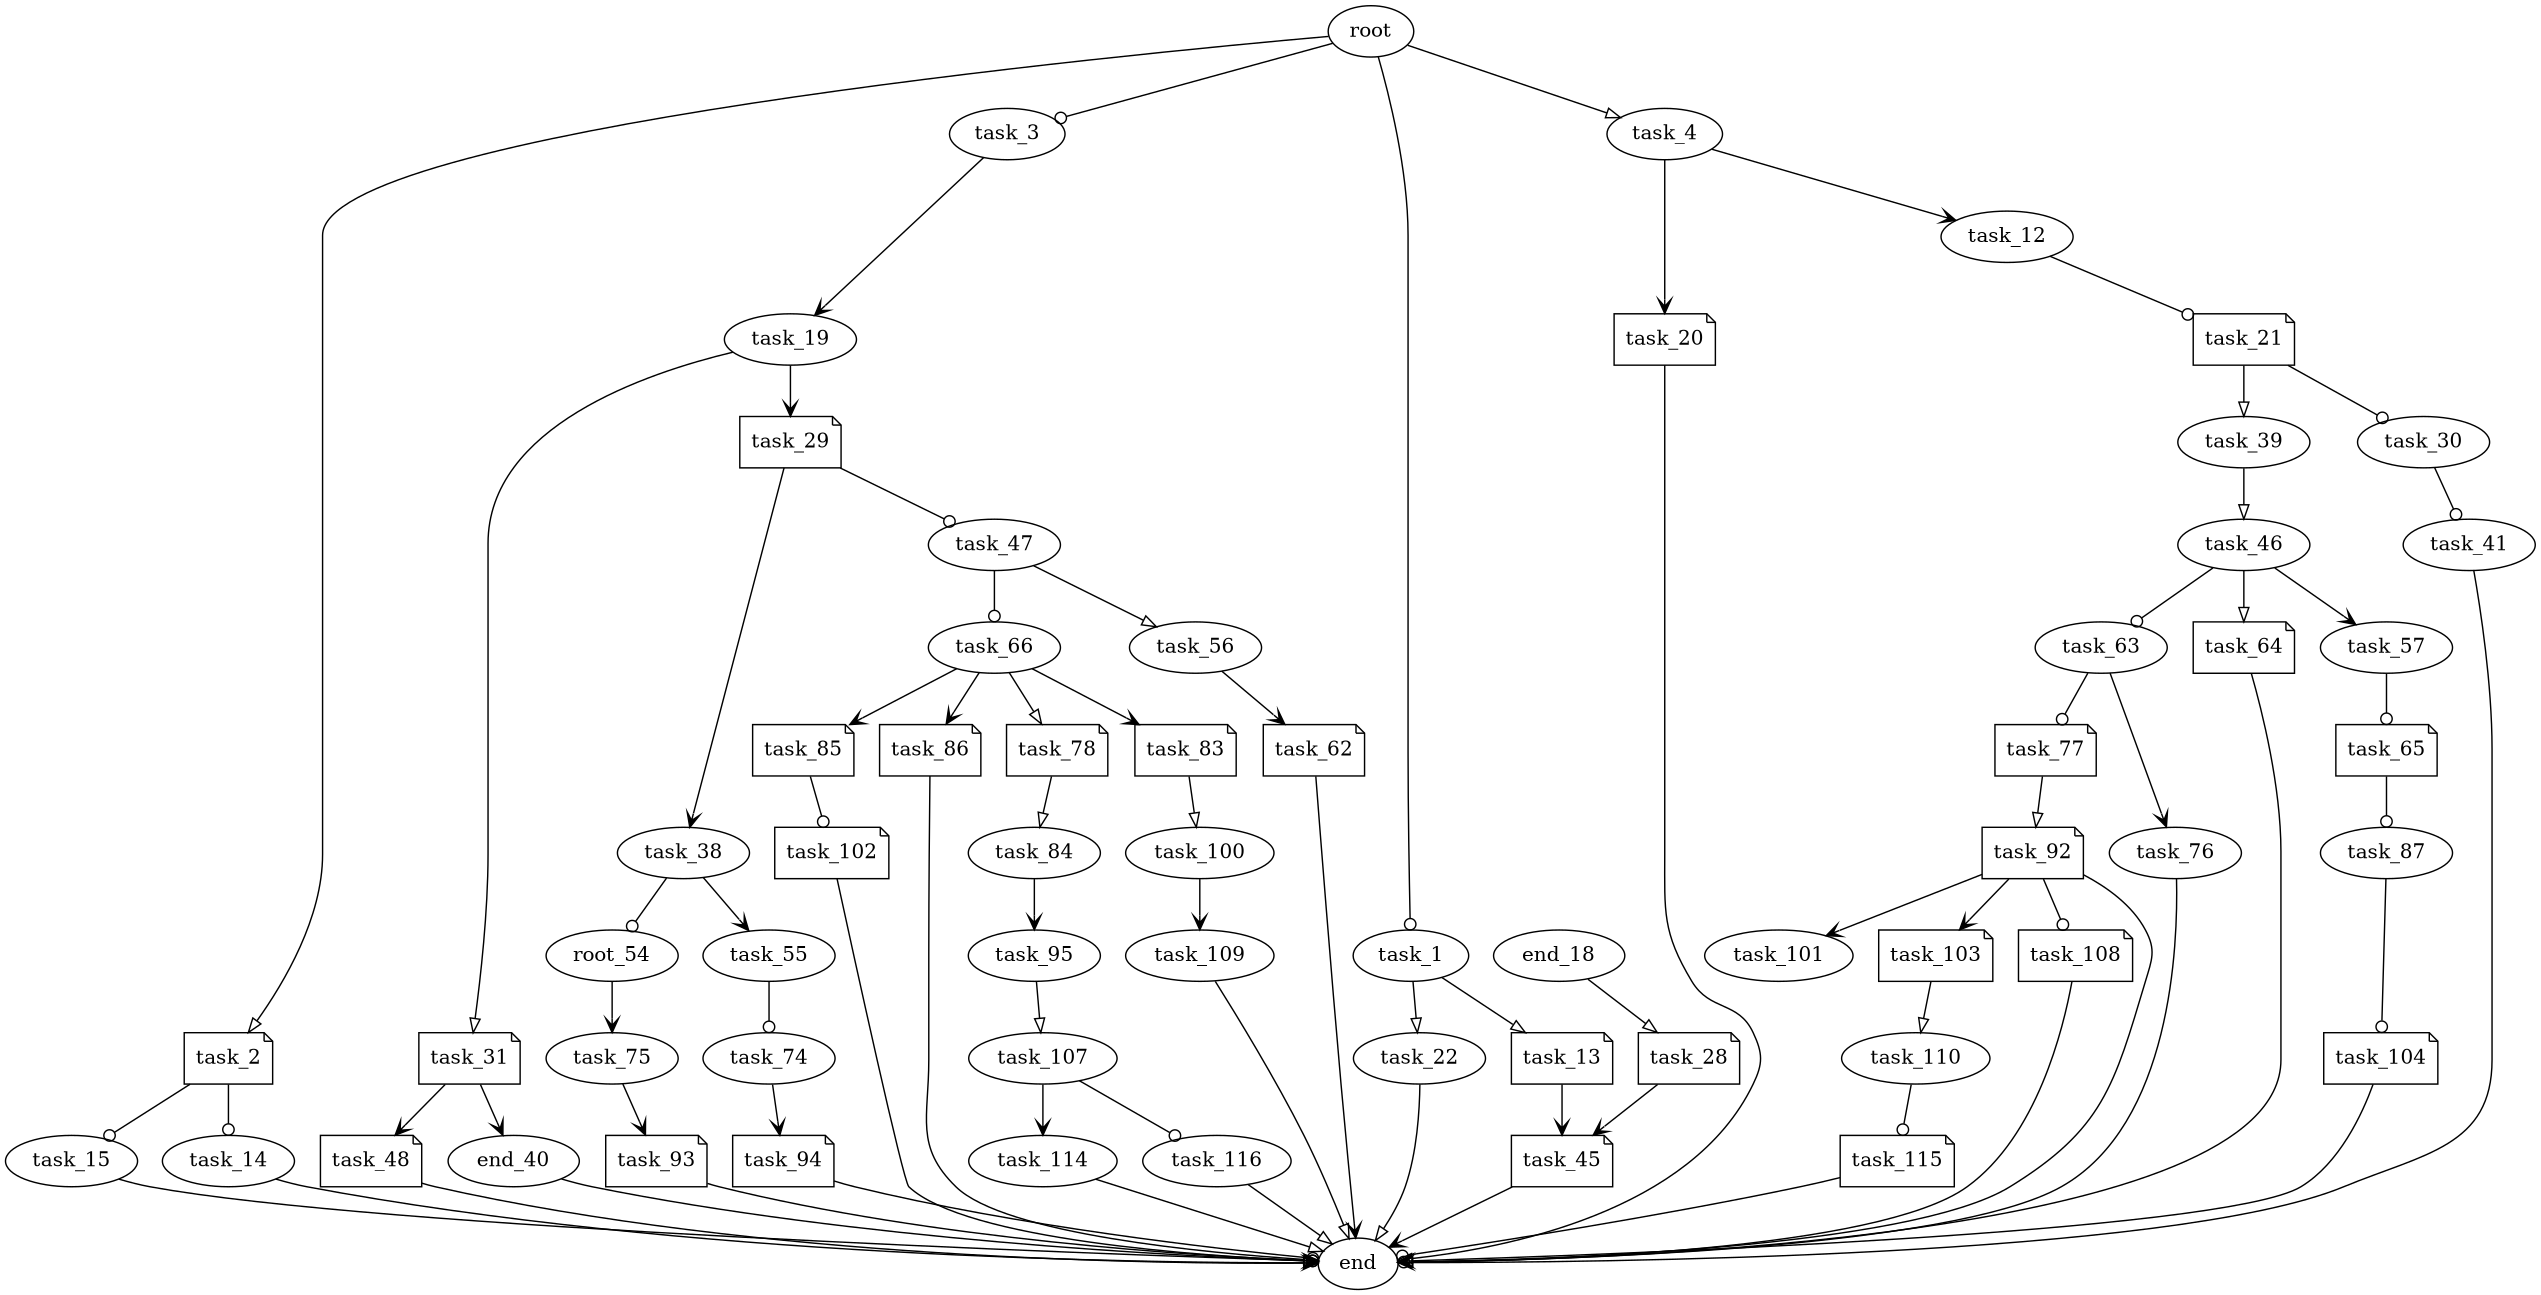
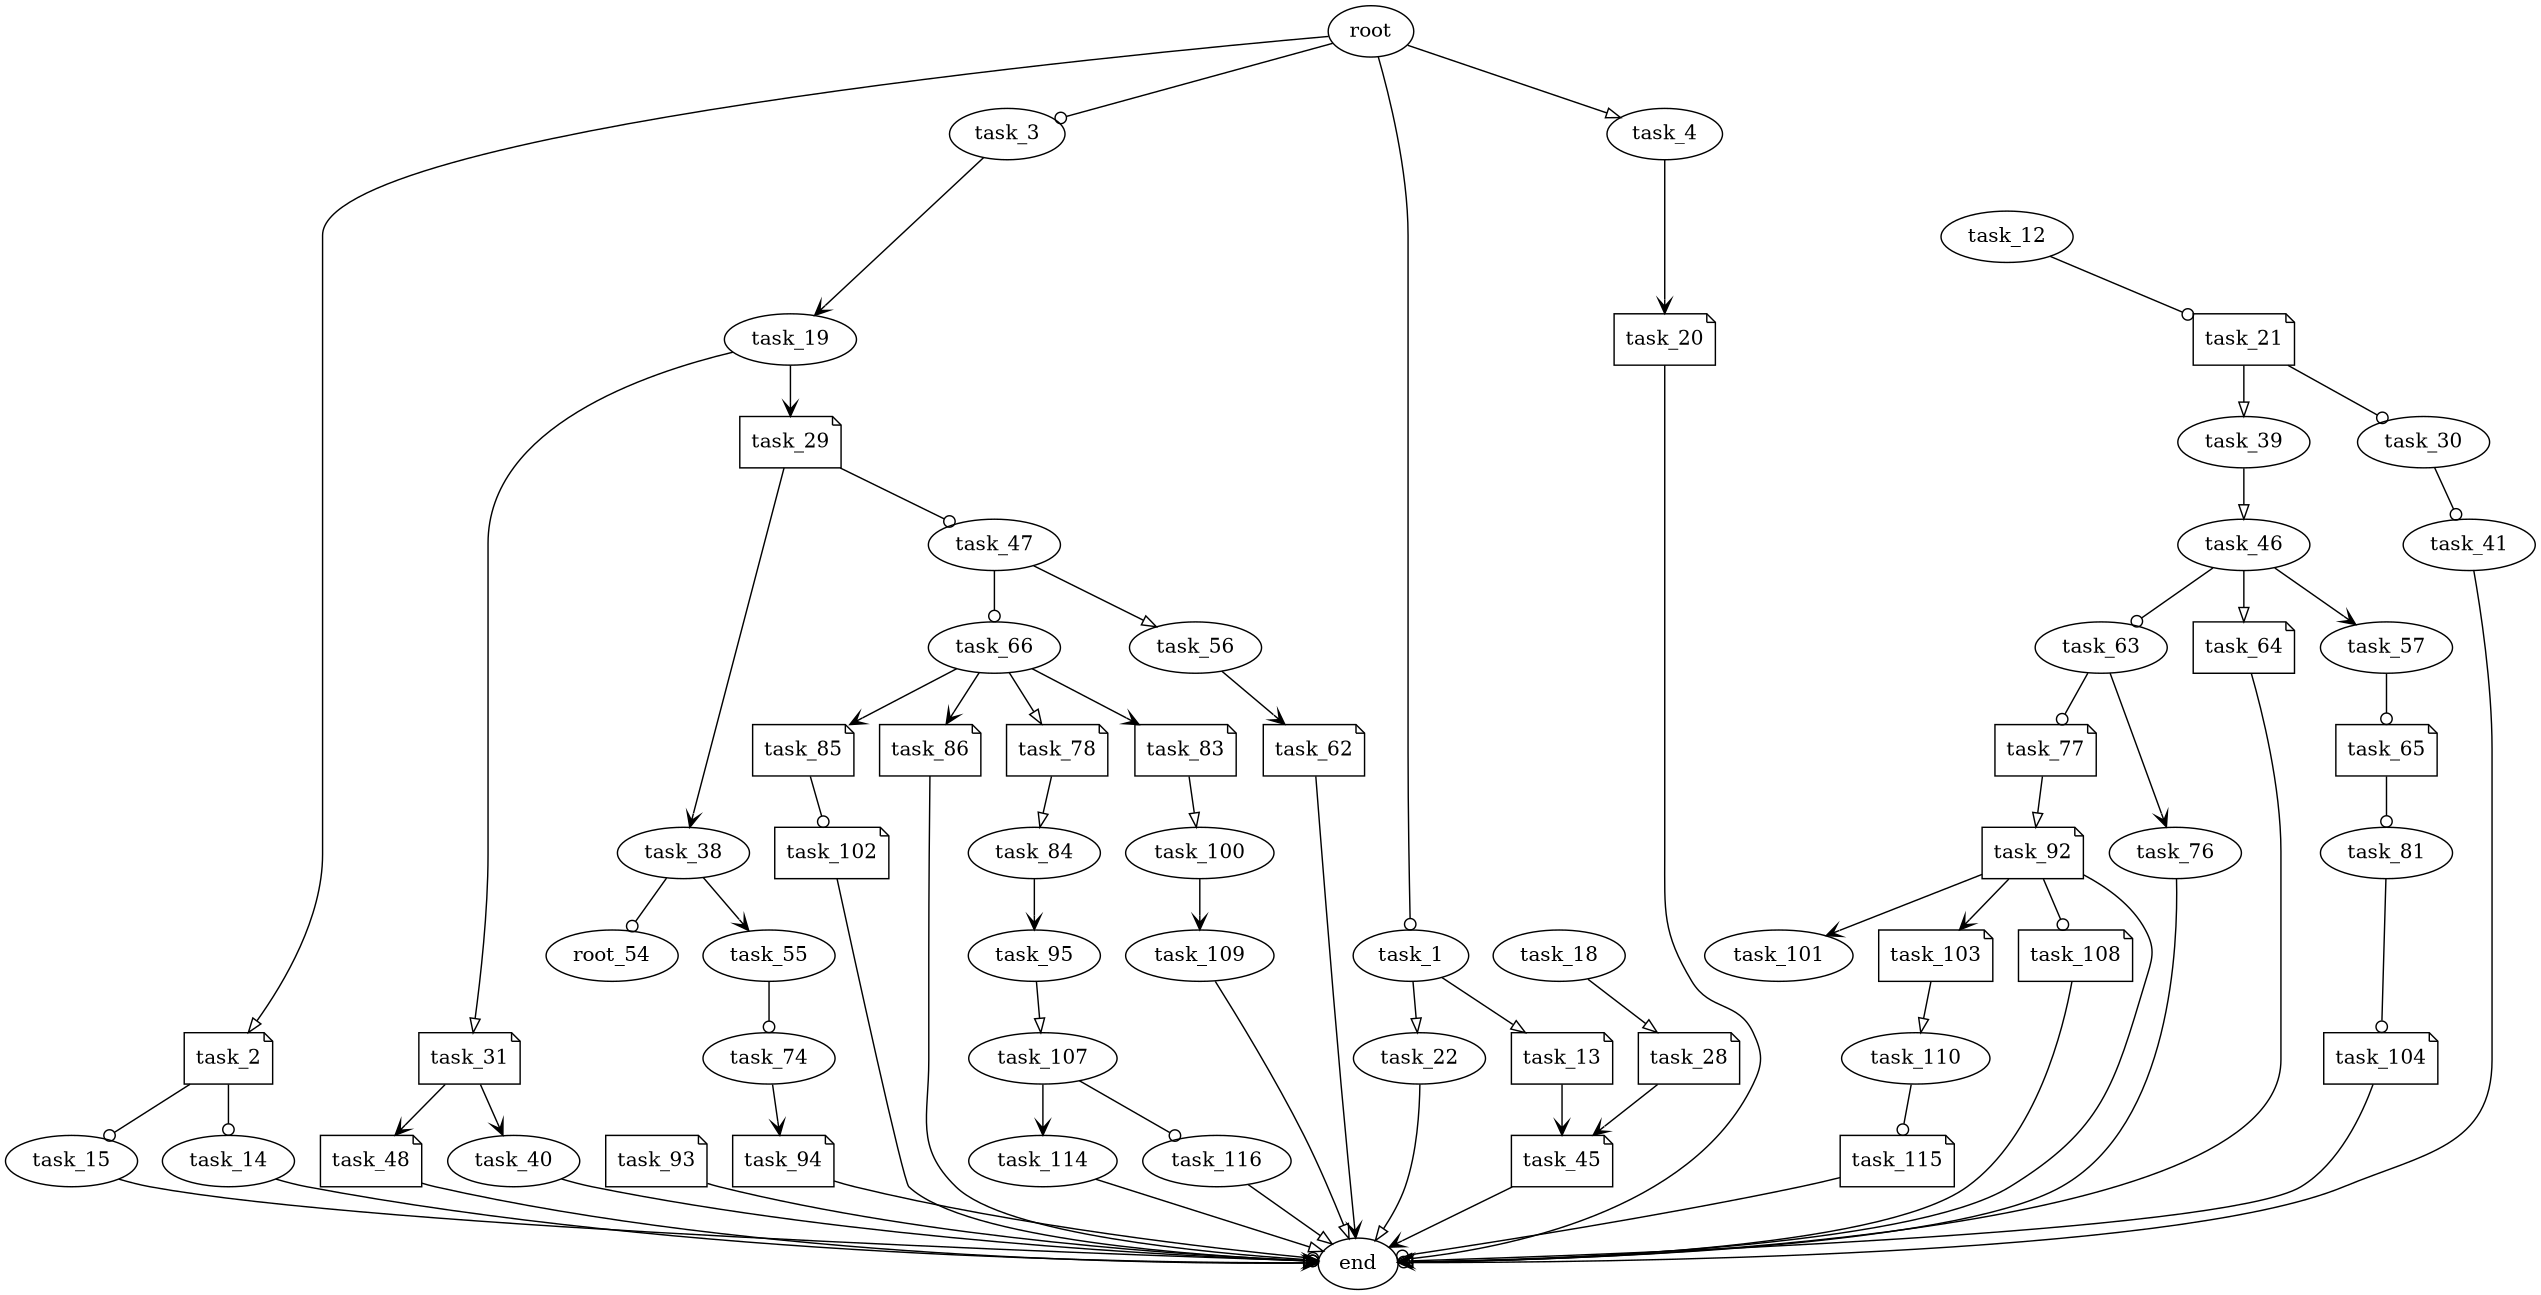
(1827, 183) -> none
(2386, 853) -> (2386, 853)
(1559, 956) -> (1559, 956)
(612, 1058) -> none
(514, 1161) -> (514, 1161)
